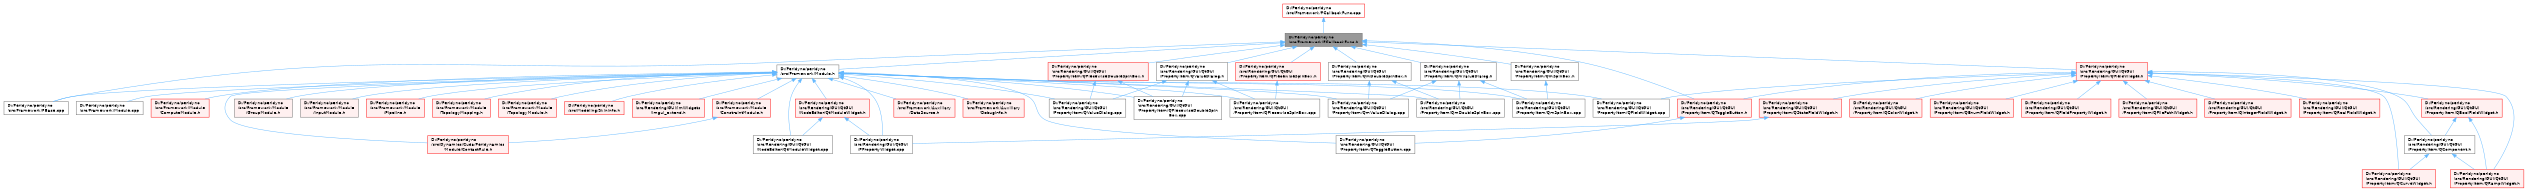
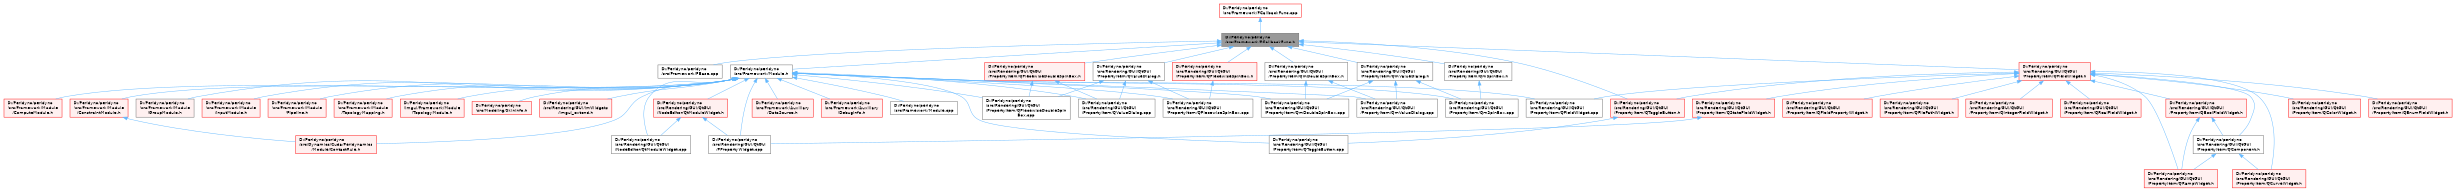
(304, 84) -> none
(329, 108) -> (231, 108)
(527, 108) -> (432, 108)
